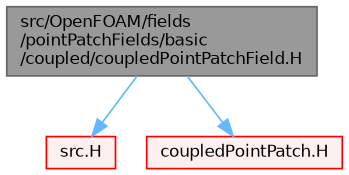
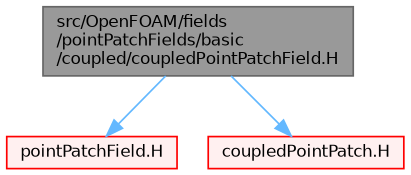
(81, 153) -> (92, 153)
